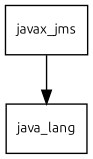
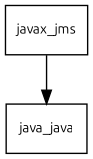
(47, 129) -> (47, 129)
